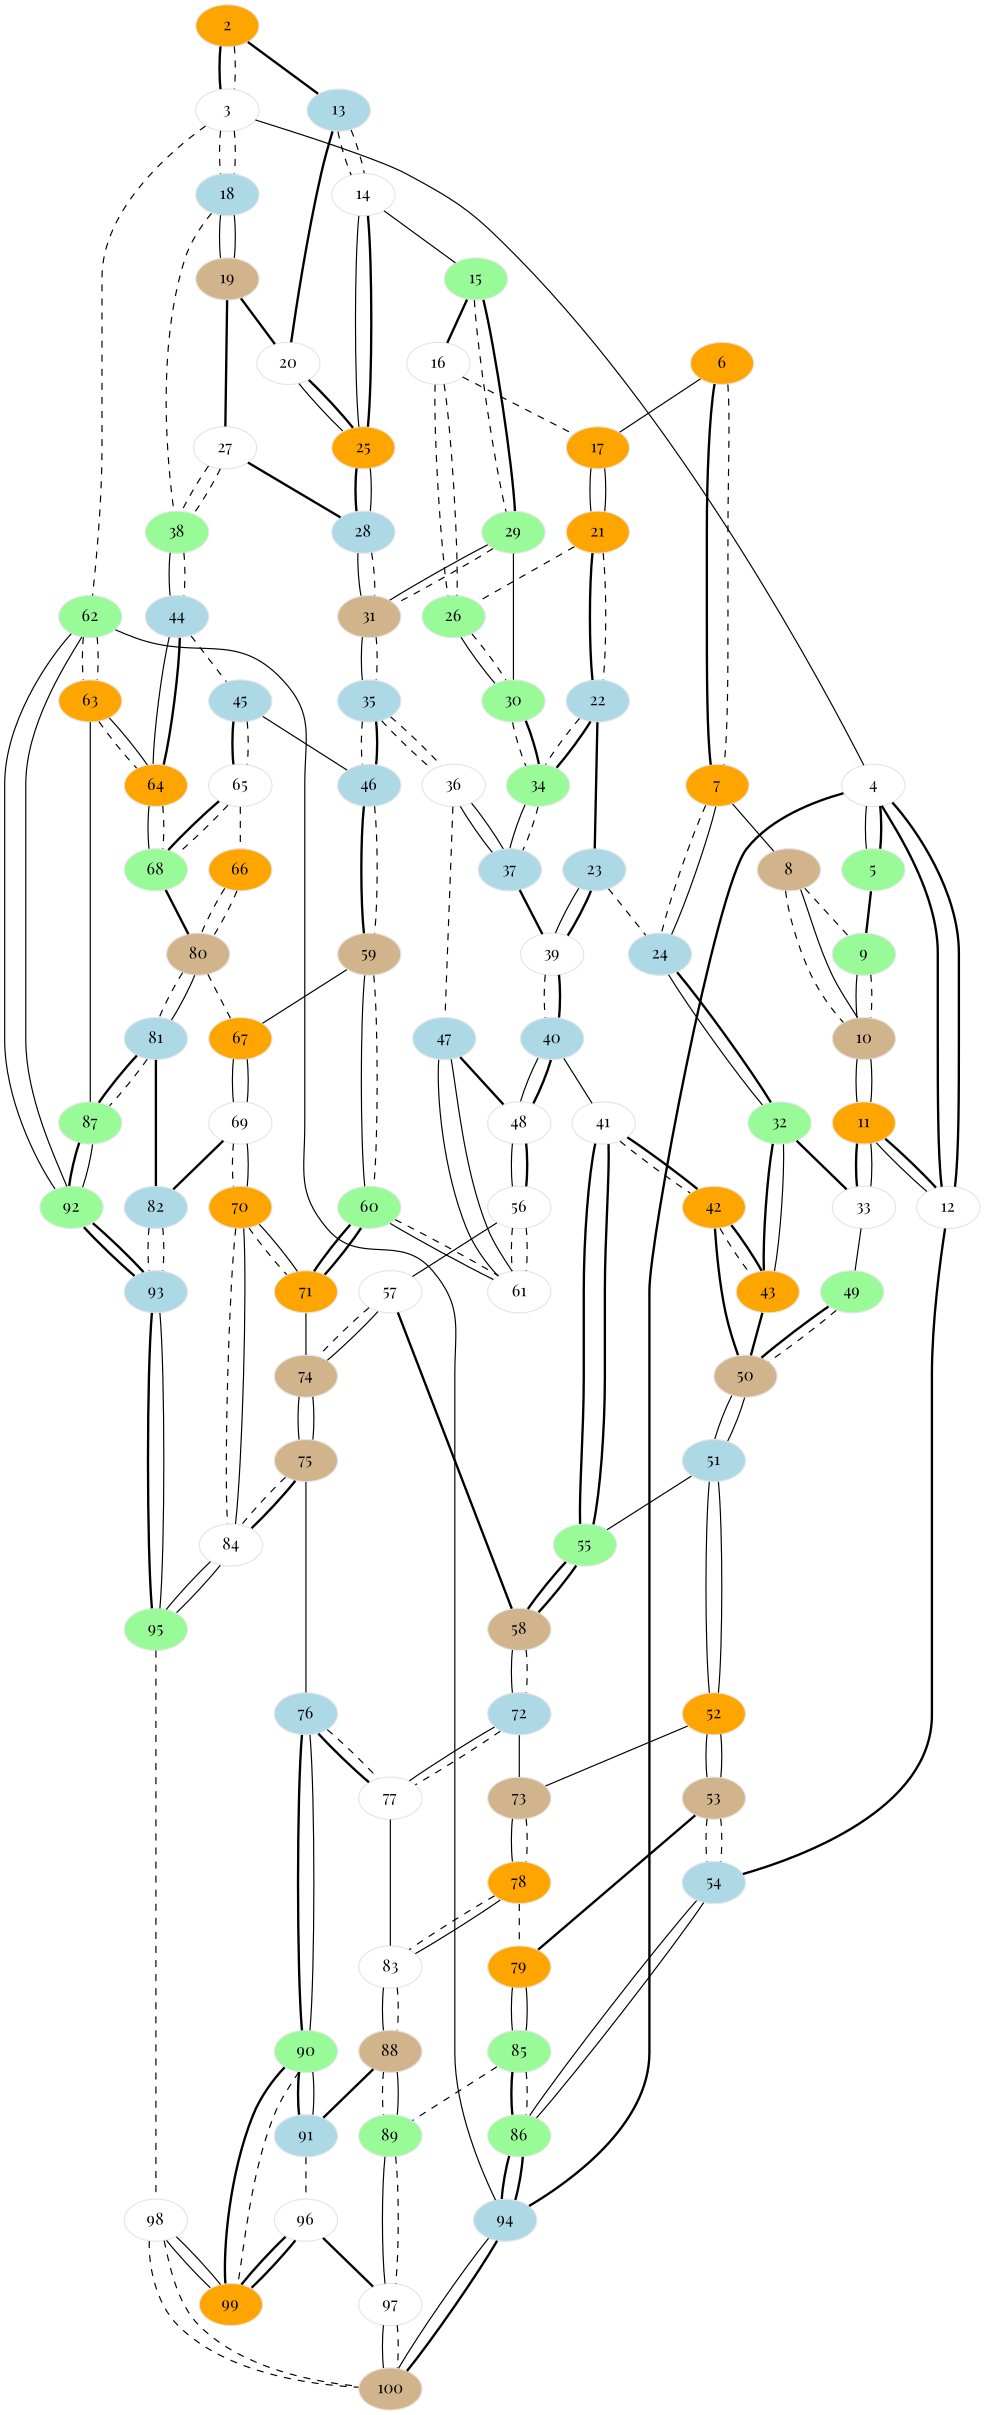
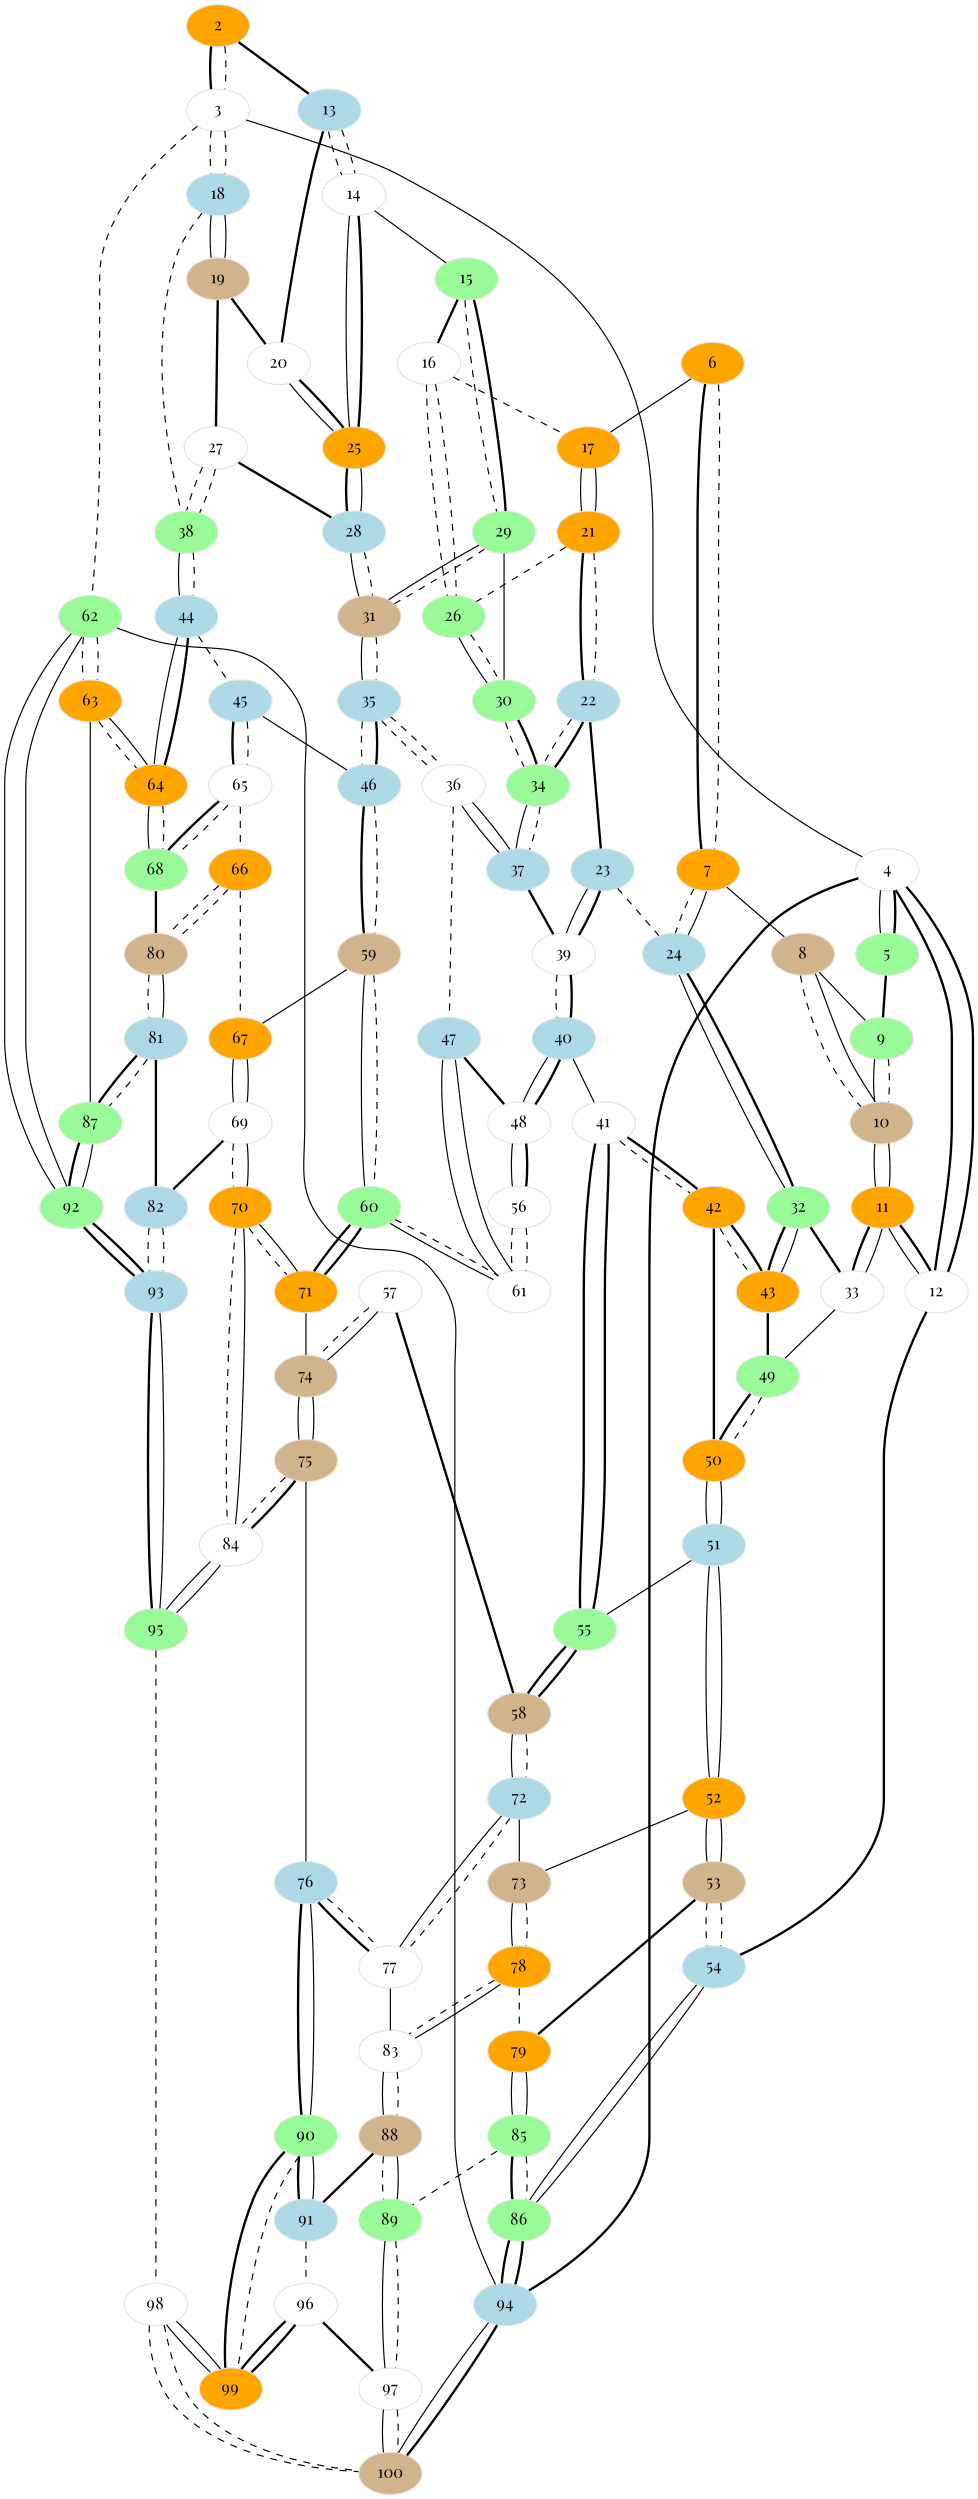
(826, 912) -> (842, 996)
(219, 996) -> (240, 954)
(461, 1246) -> none
(757, 1334) -> (768, 1334)
(746, 1376) -> (714, 1461)
